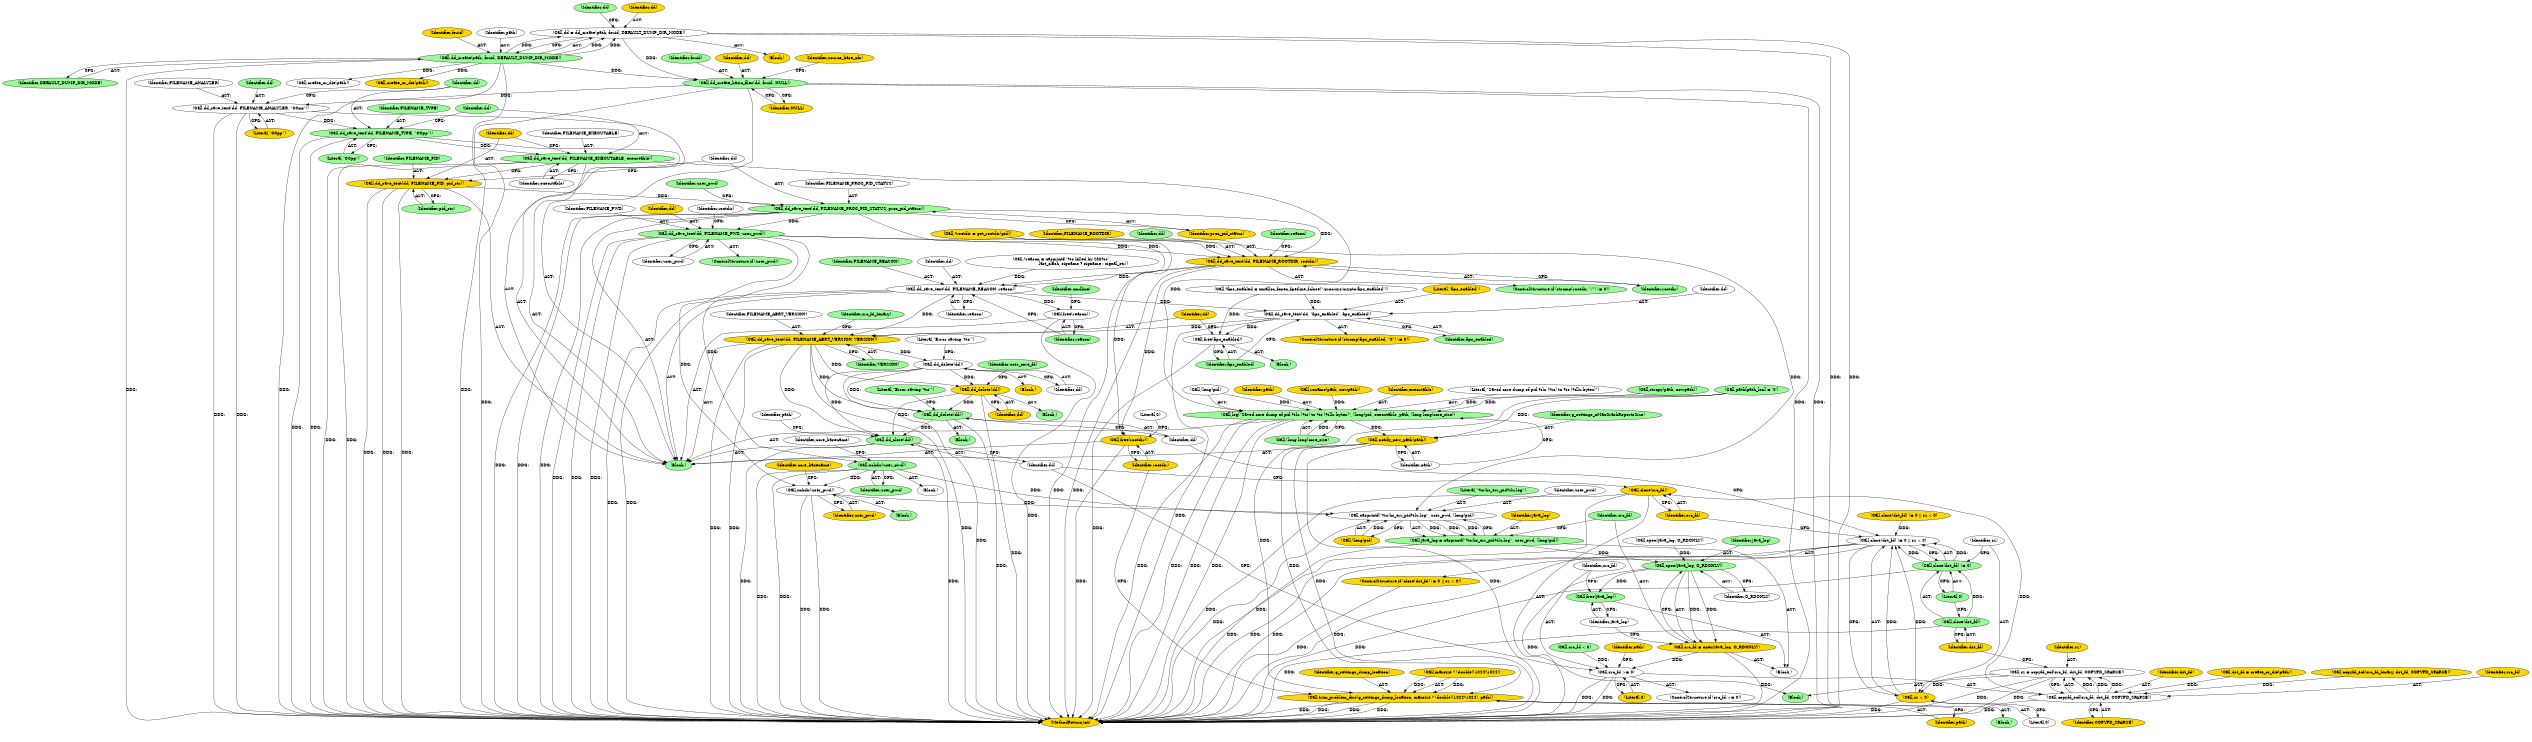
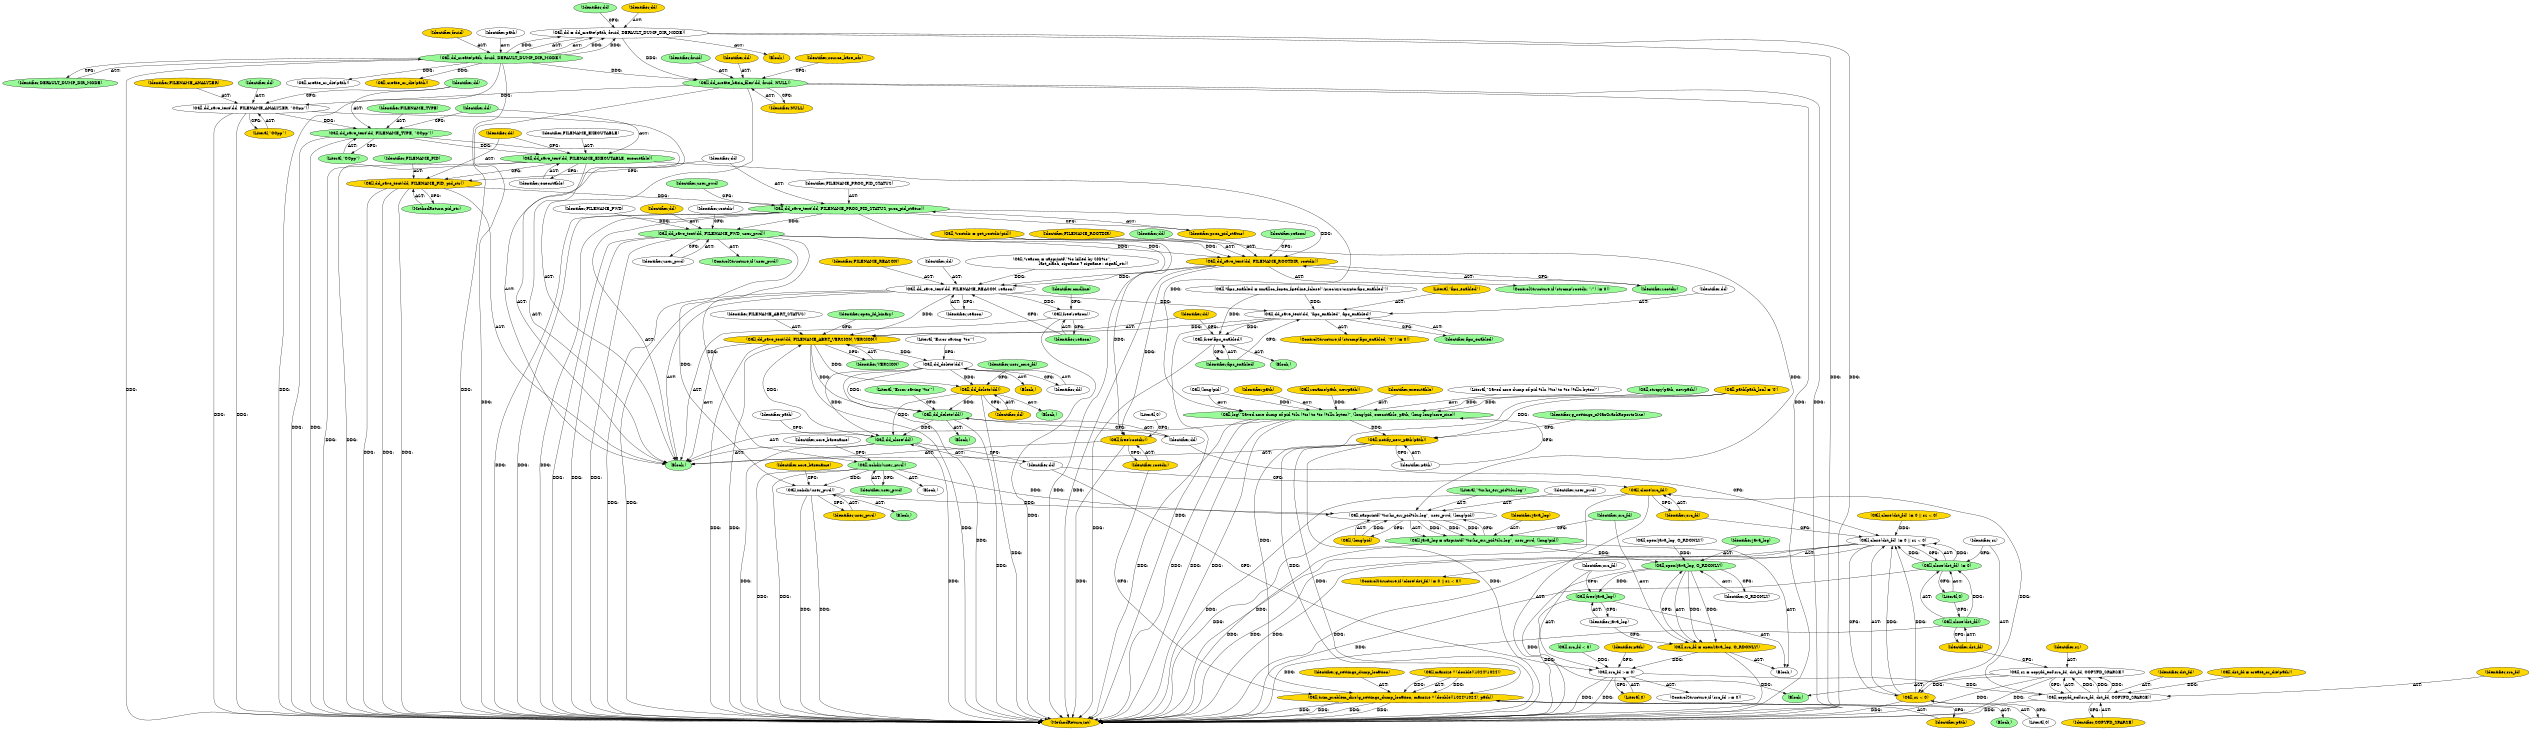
(558, 46) -> (558, 46)
(184, 83) -> (184, 83)
(771, 96) -> (771, 96)
(436, 209) -> (436, 209)
(665, 221) -> (665, 221)
(866, 262) -> (866, 262)
(766, 315) -> (766, 315)
(866, 315) -> (866, 315)
(1752, 390) -> (1752, 390)
(802, 405) -> (790, 405)
(1550, 428) -> (1550, 428)
(1302, 440) -> none
(1245, 662) -> (1393, 719)
(2391, 672) -> none
(1973, 685) -> (1973, 685)
